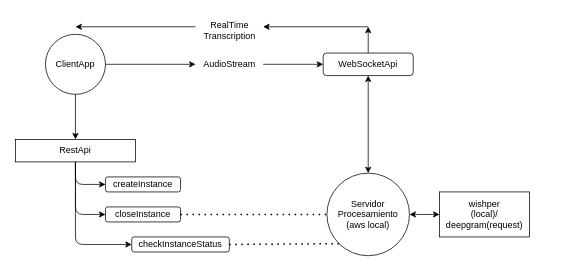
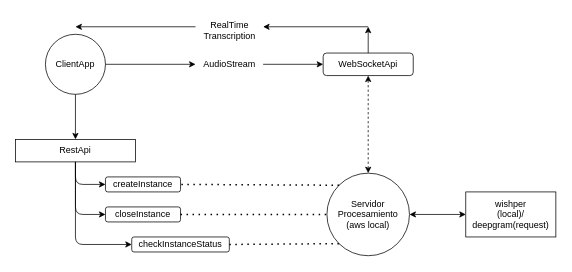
(368, 125) -> (368, 125)
none -> (260, 185)
(484, 214) -> (510, 214)
